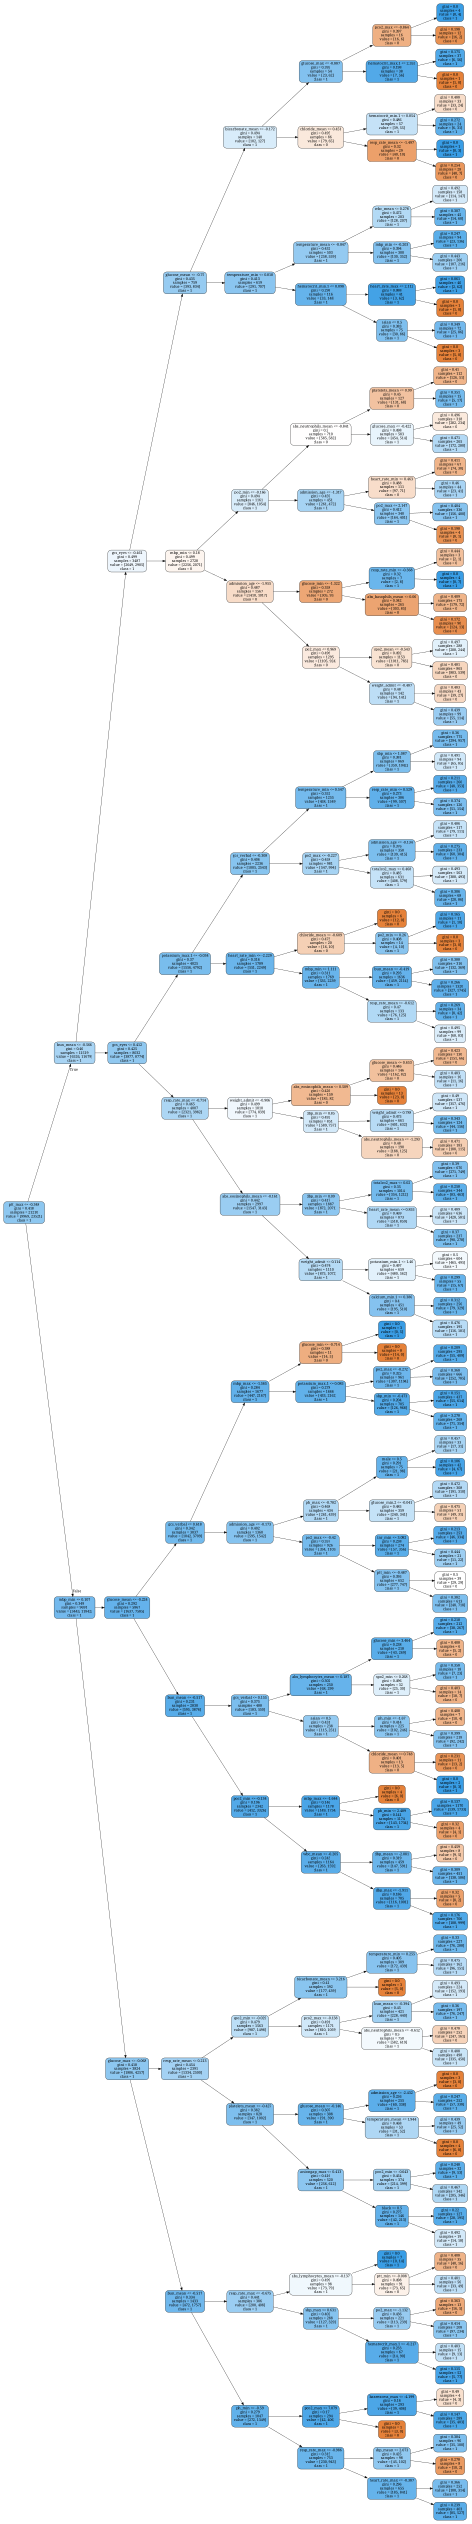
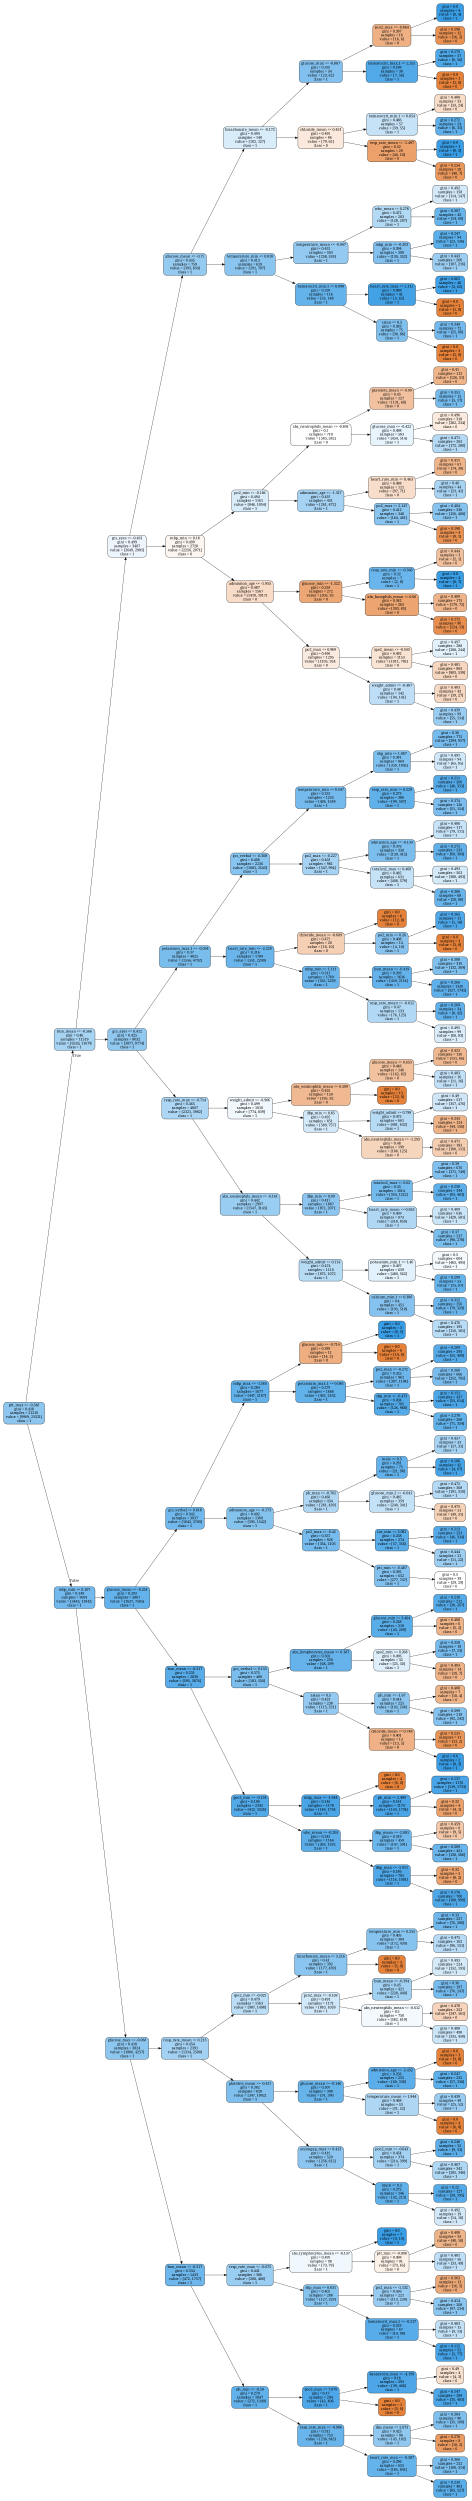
(450, 1125) -> (450, 1125)
(450, 1603) -> none
